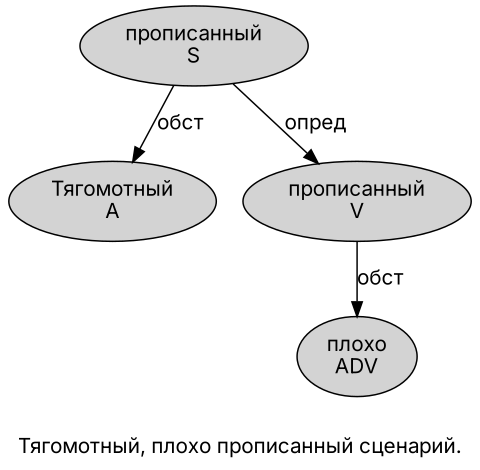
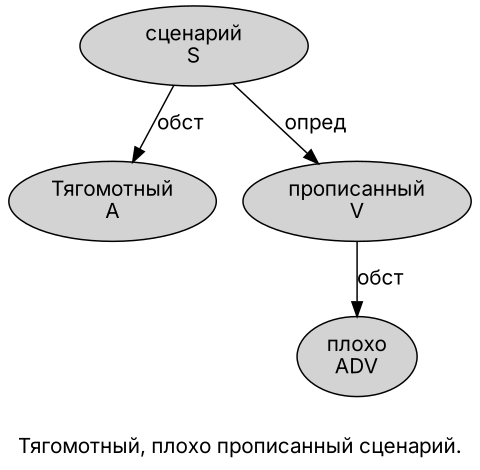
(194, 46) -> (194, 46)
